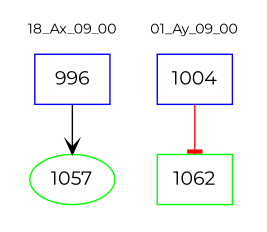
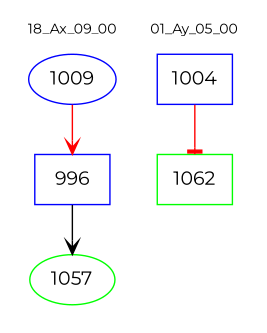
(195, 30) -> (195, 30)
none -> (72, 79)
